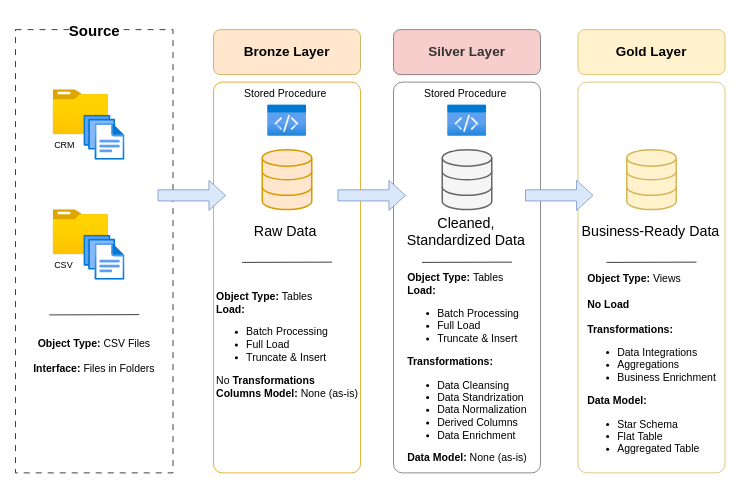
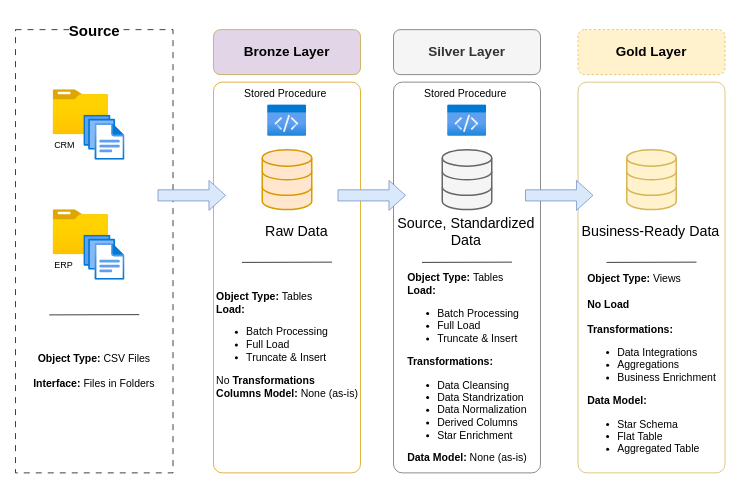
(287, 52) -> (287, 52)
(467, 52) -> (467, 52)
(651, 52) -> (651, 52)
(285, 232) -> (297, 232)
(466, 232) -> (466, 232)
(62, 265) -> (62, 265)
(94, 356) -> (94, 371)
(467, 368) -> (467, 368)
